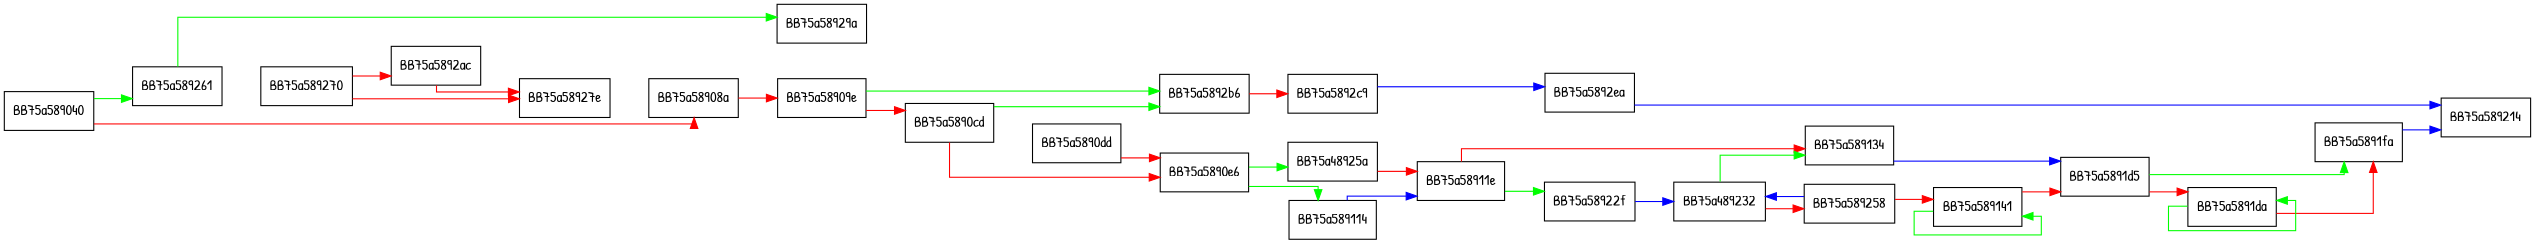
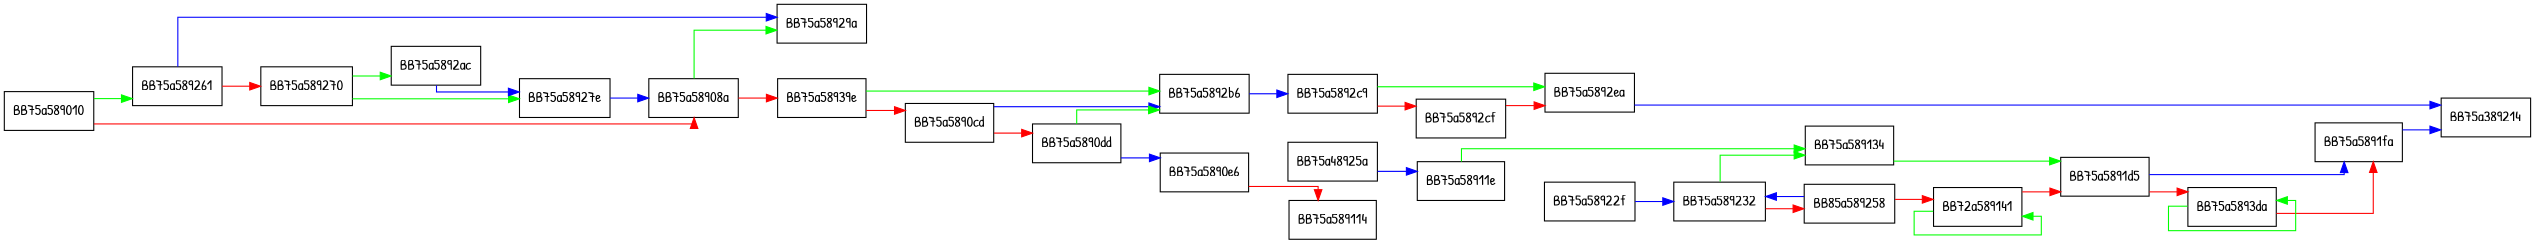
(447, 17) -> (447, 17)
none -> (706, 30)
(366, 76) -> (366, 76)
none -> (236, 86)
(1456, 87) -> (1456, 87)
(469, 92) -> (469, 92)
(1263, 94) -> (1263, 94)
none -> (624, 98)
(822, 98) -> (822, 98)
(431, 99) -> (431, 99)
(1071, 107) -> (1068, 107)
none -> (1106, 110)
(49, 111) -> (49, 111)
(2486, 117) -> (2486, 117)
none -> (1461, 119)
(1621, 149) -> (1621, 149)
(1135, 158) -> (1135, 158)
(1972, 161) -> (1972, 161)
(1263, 167) -> none
(1392, 171) -> (1392, 171)
(2248, 175) -> (2248, 175)
(1032, 177) -> (1008, 133)
(1285, 186) -> (1285, 186)
(1519, 191) -> none
(1375, 196) -> none
(1720, 202) -> (1720, 202)
(1849, 204) -> (1849, 204)
(1978, 207) -> (1978, 207)
(2232, 207) -> (2232, 207)
